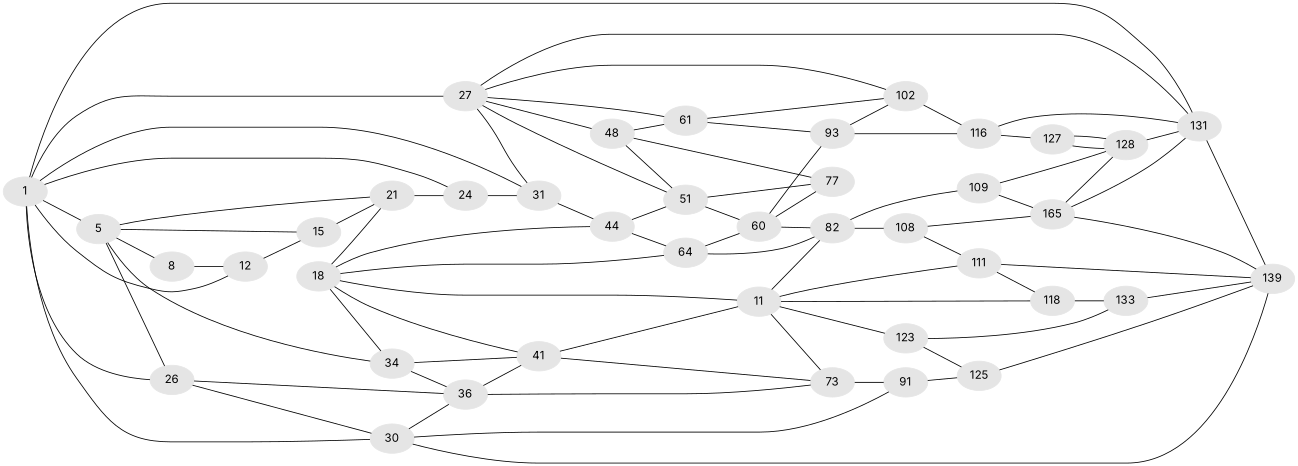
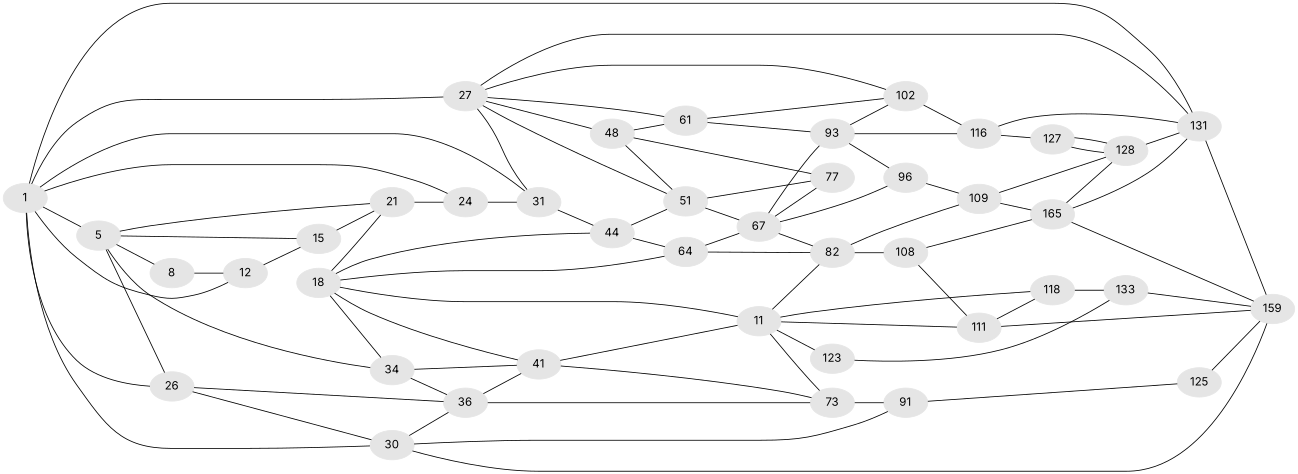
none -> (906, 178)
(759, 227) -> (759, 227)
(1273, 279) -> (1273, 309)
(943, 357) -> none
